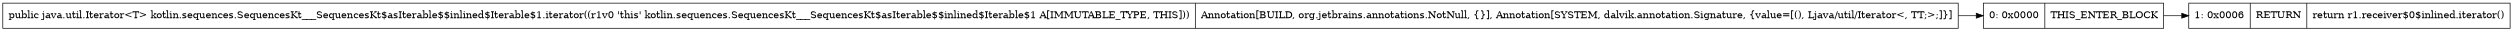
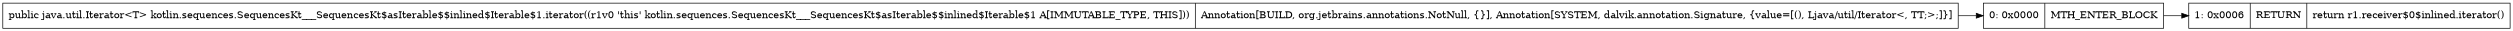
(2104, 15) -> (2104, 15)
